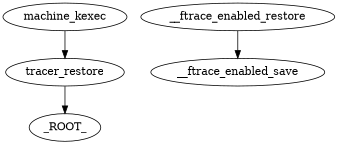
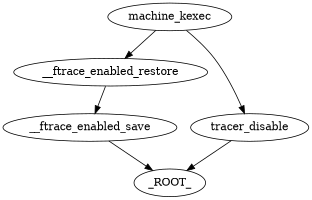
none -> (143, 42)
(65, 72) -> (250, 127)
none -> (127, 153)
